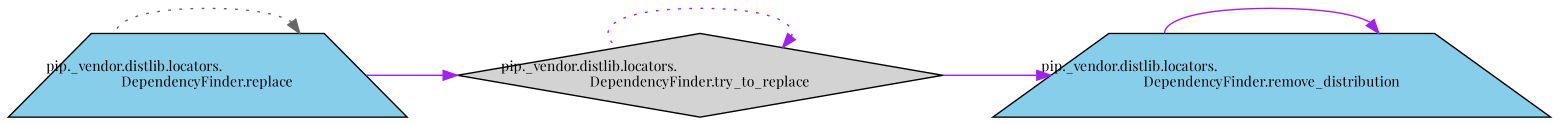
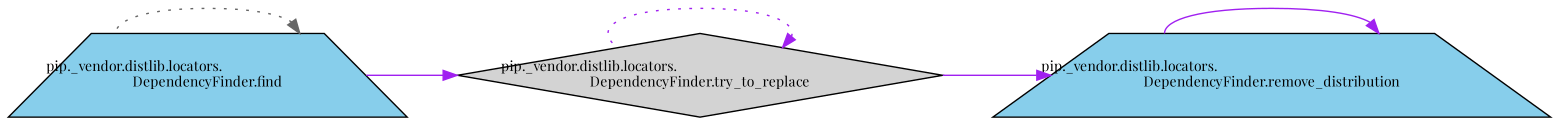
(208, 75) -> (208, 75)
